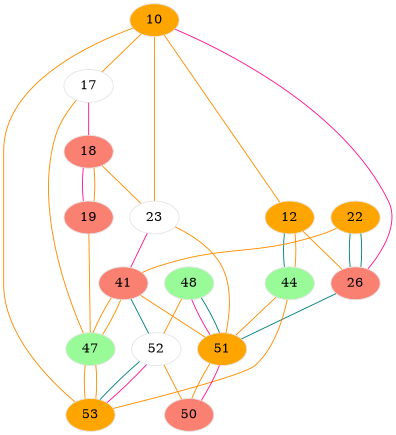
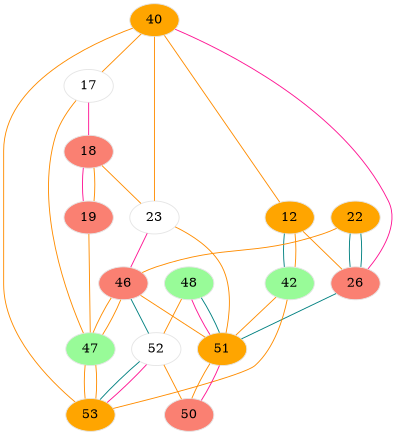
(154, 20) -> (154, 20)
(123, 283) -> (123, 283)
(290, 283) -> (290, 283)
